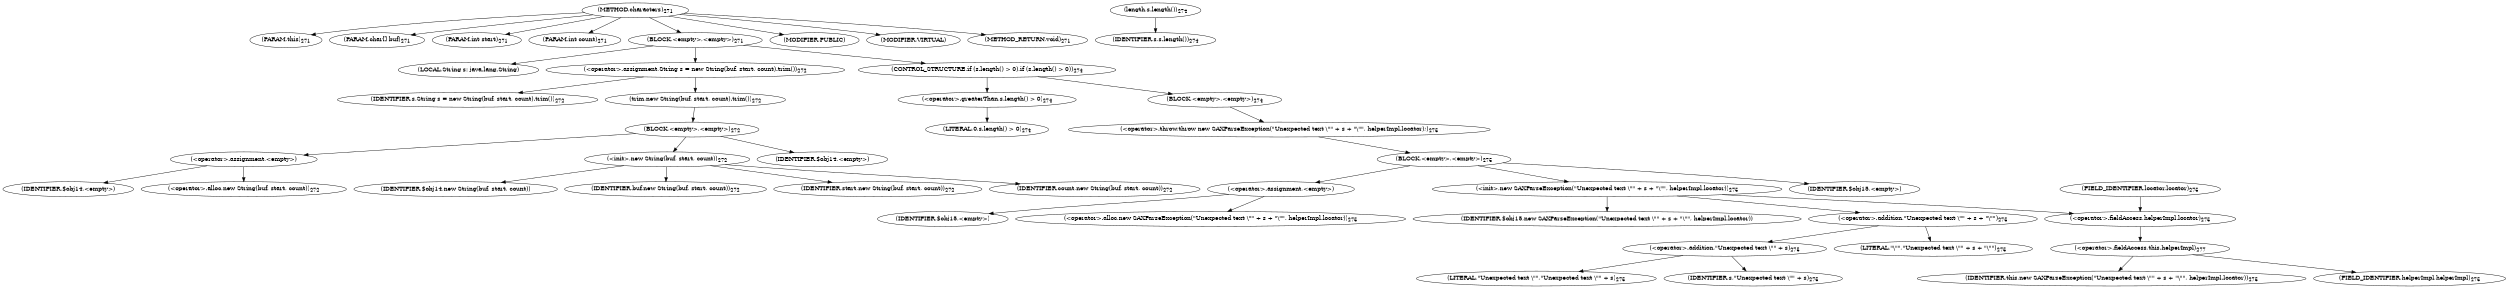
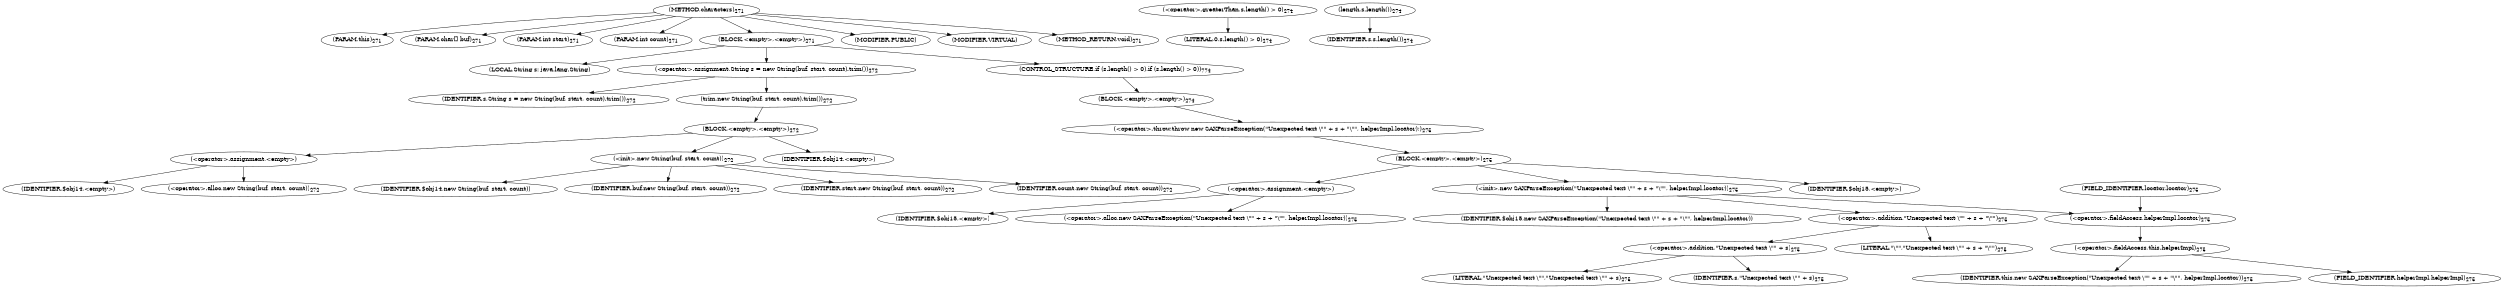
(1078, 69) -> (1206, 69)
(987, 83) -> none
(2201, 248) -> (2201, 248)
